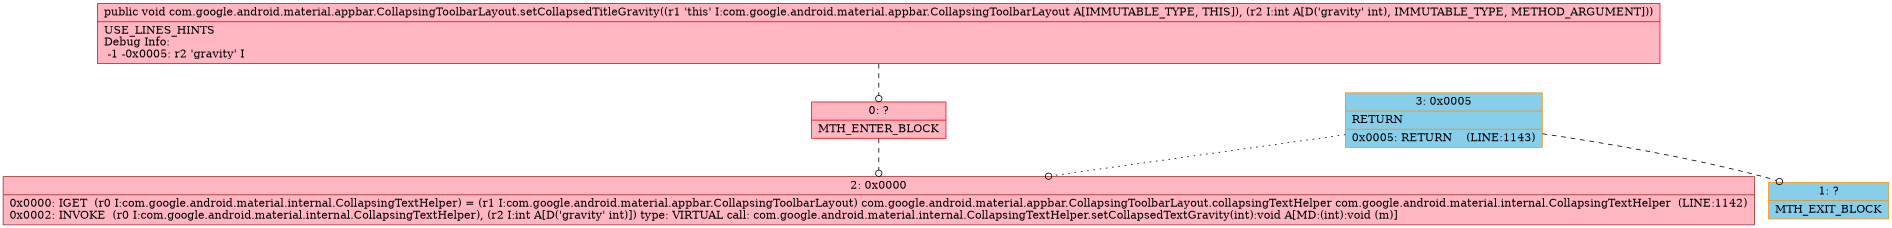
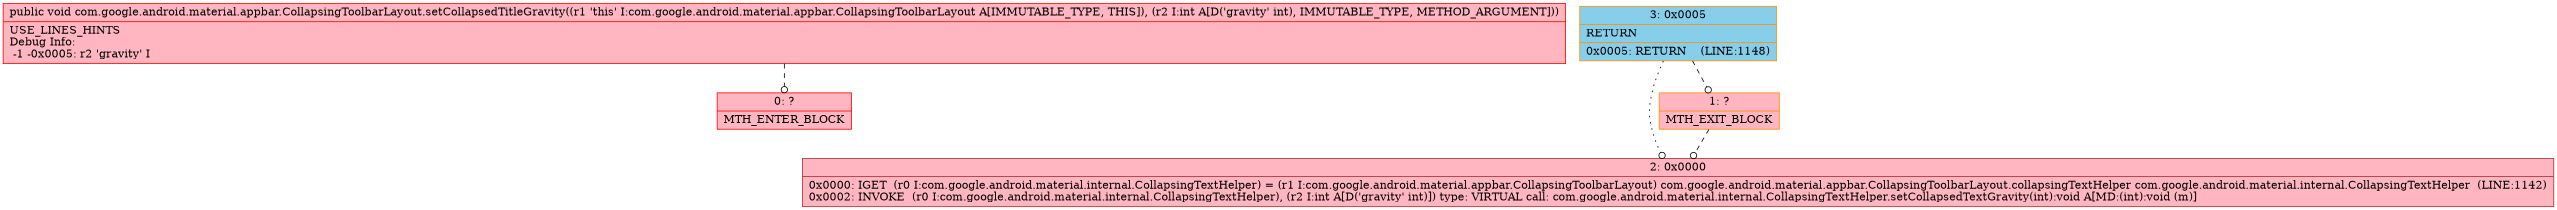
(1444, 138) -> (1678, 51)
(879, 154) -> (1702, 141)
(1829, 201) -> (1719, 111)
